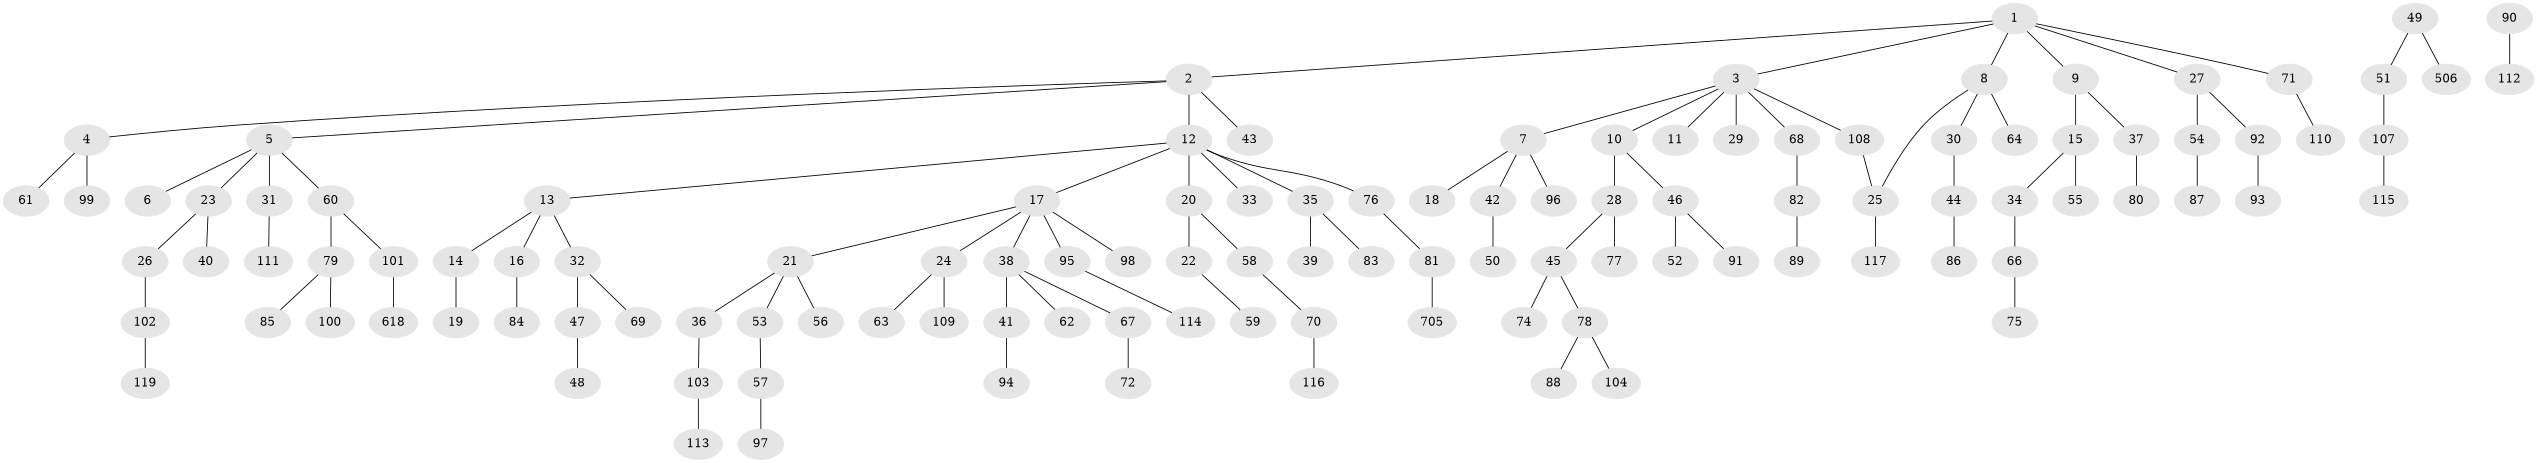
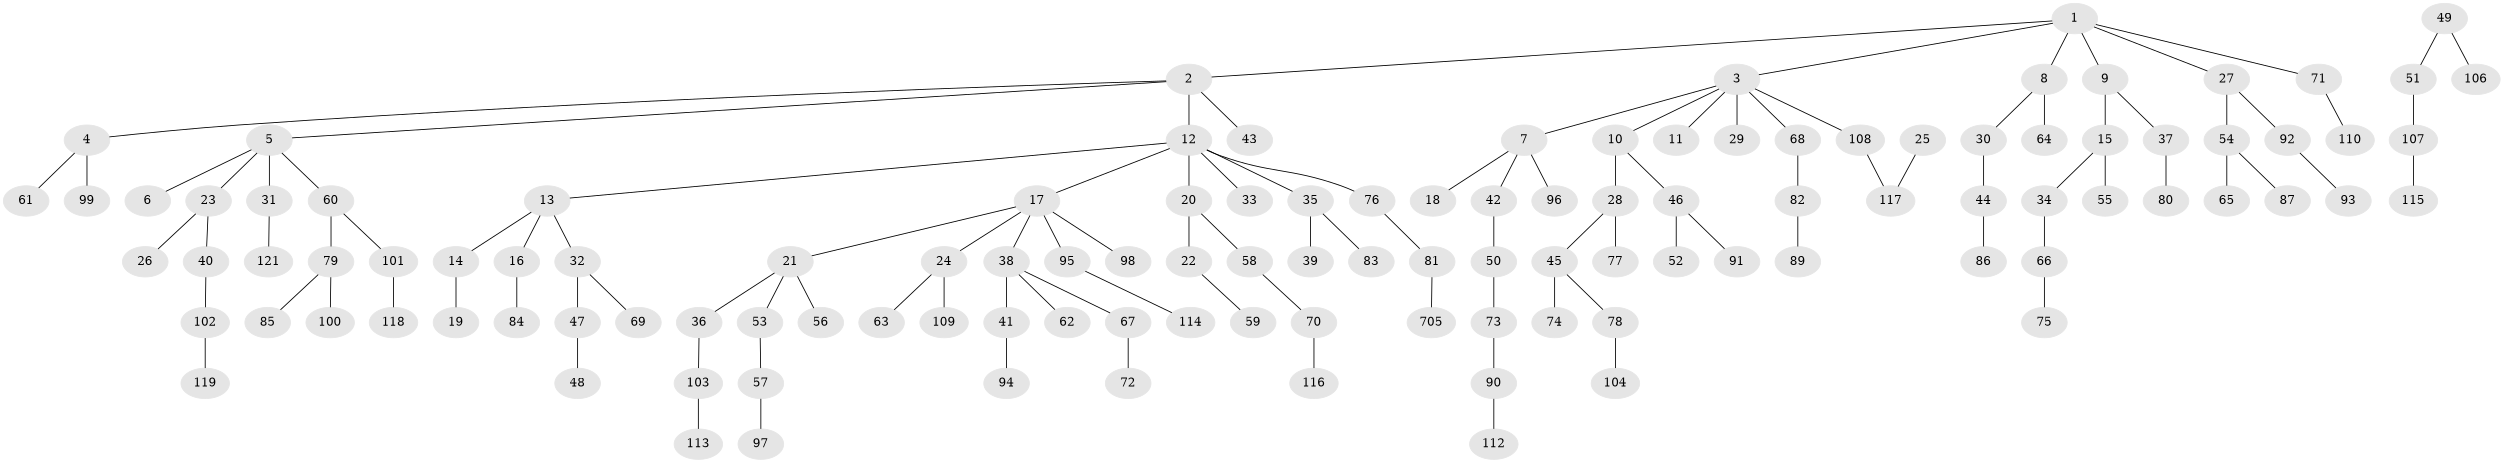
(2446, 79) -> (2476, 79)
(1918, 132) -> none
(1868, 171) -> (1875, 170)
none -> (2227, 201)
(269, 262) -> (269, 262)
(145, 292) -> (206, 292)
(394, 323) -> (394, 323)
none -> (1494, 323)
(1554, 383) -> none
